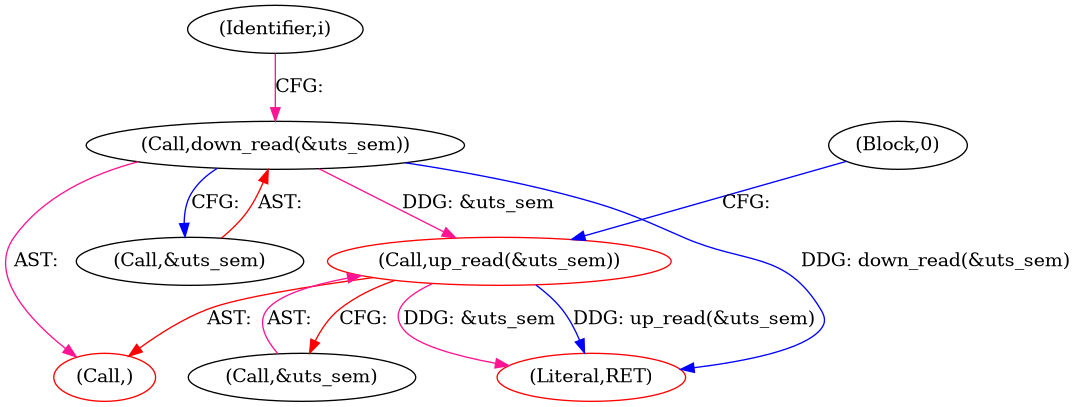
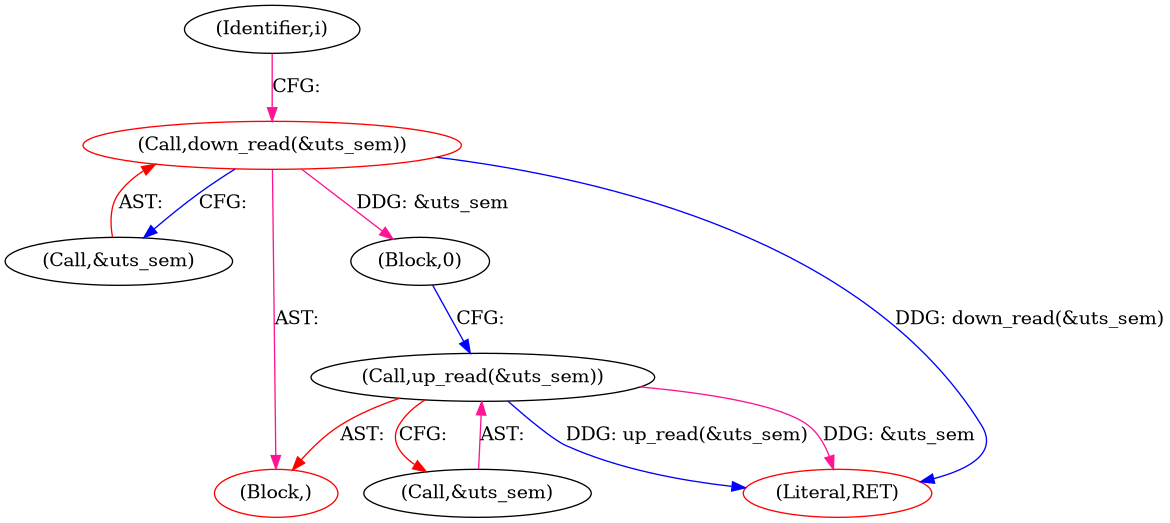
(275, 145) -> (272, 145)
(381, 200) -> (342, 200)
(499, 261) -> (483, 377)
(105, 377) -> (276, 493)
